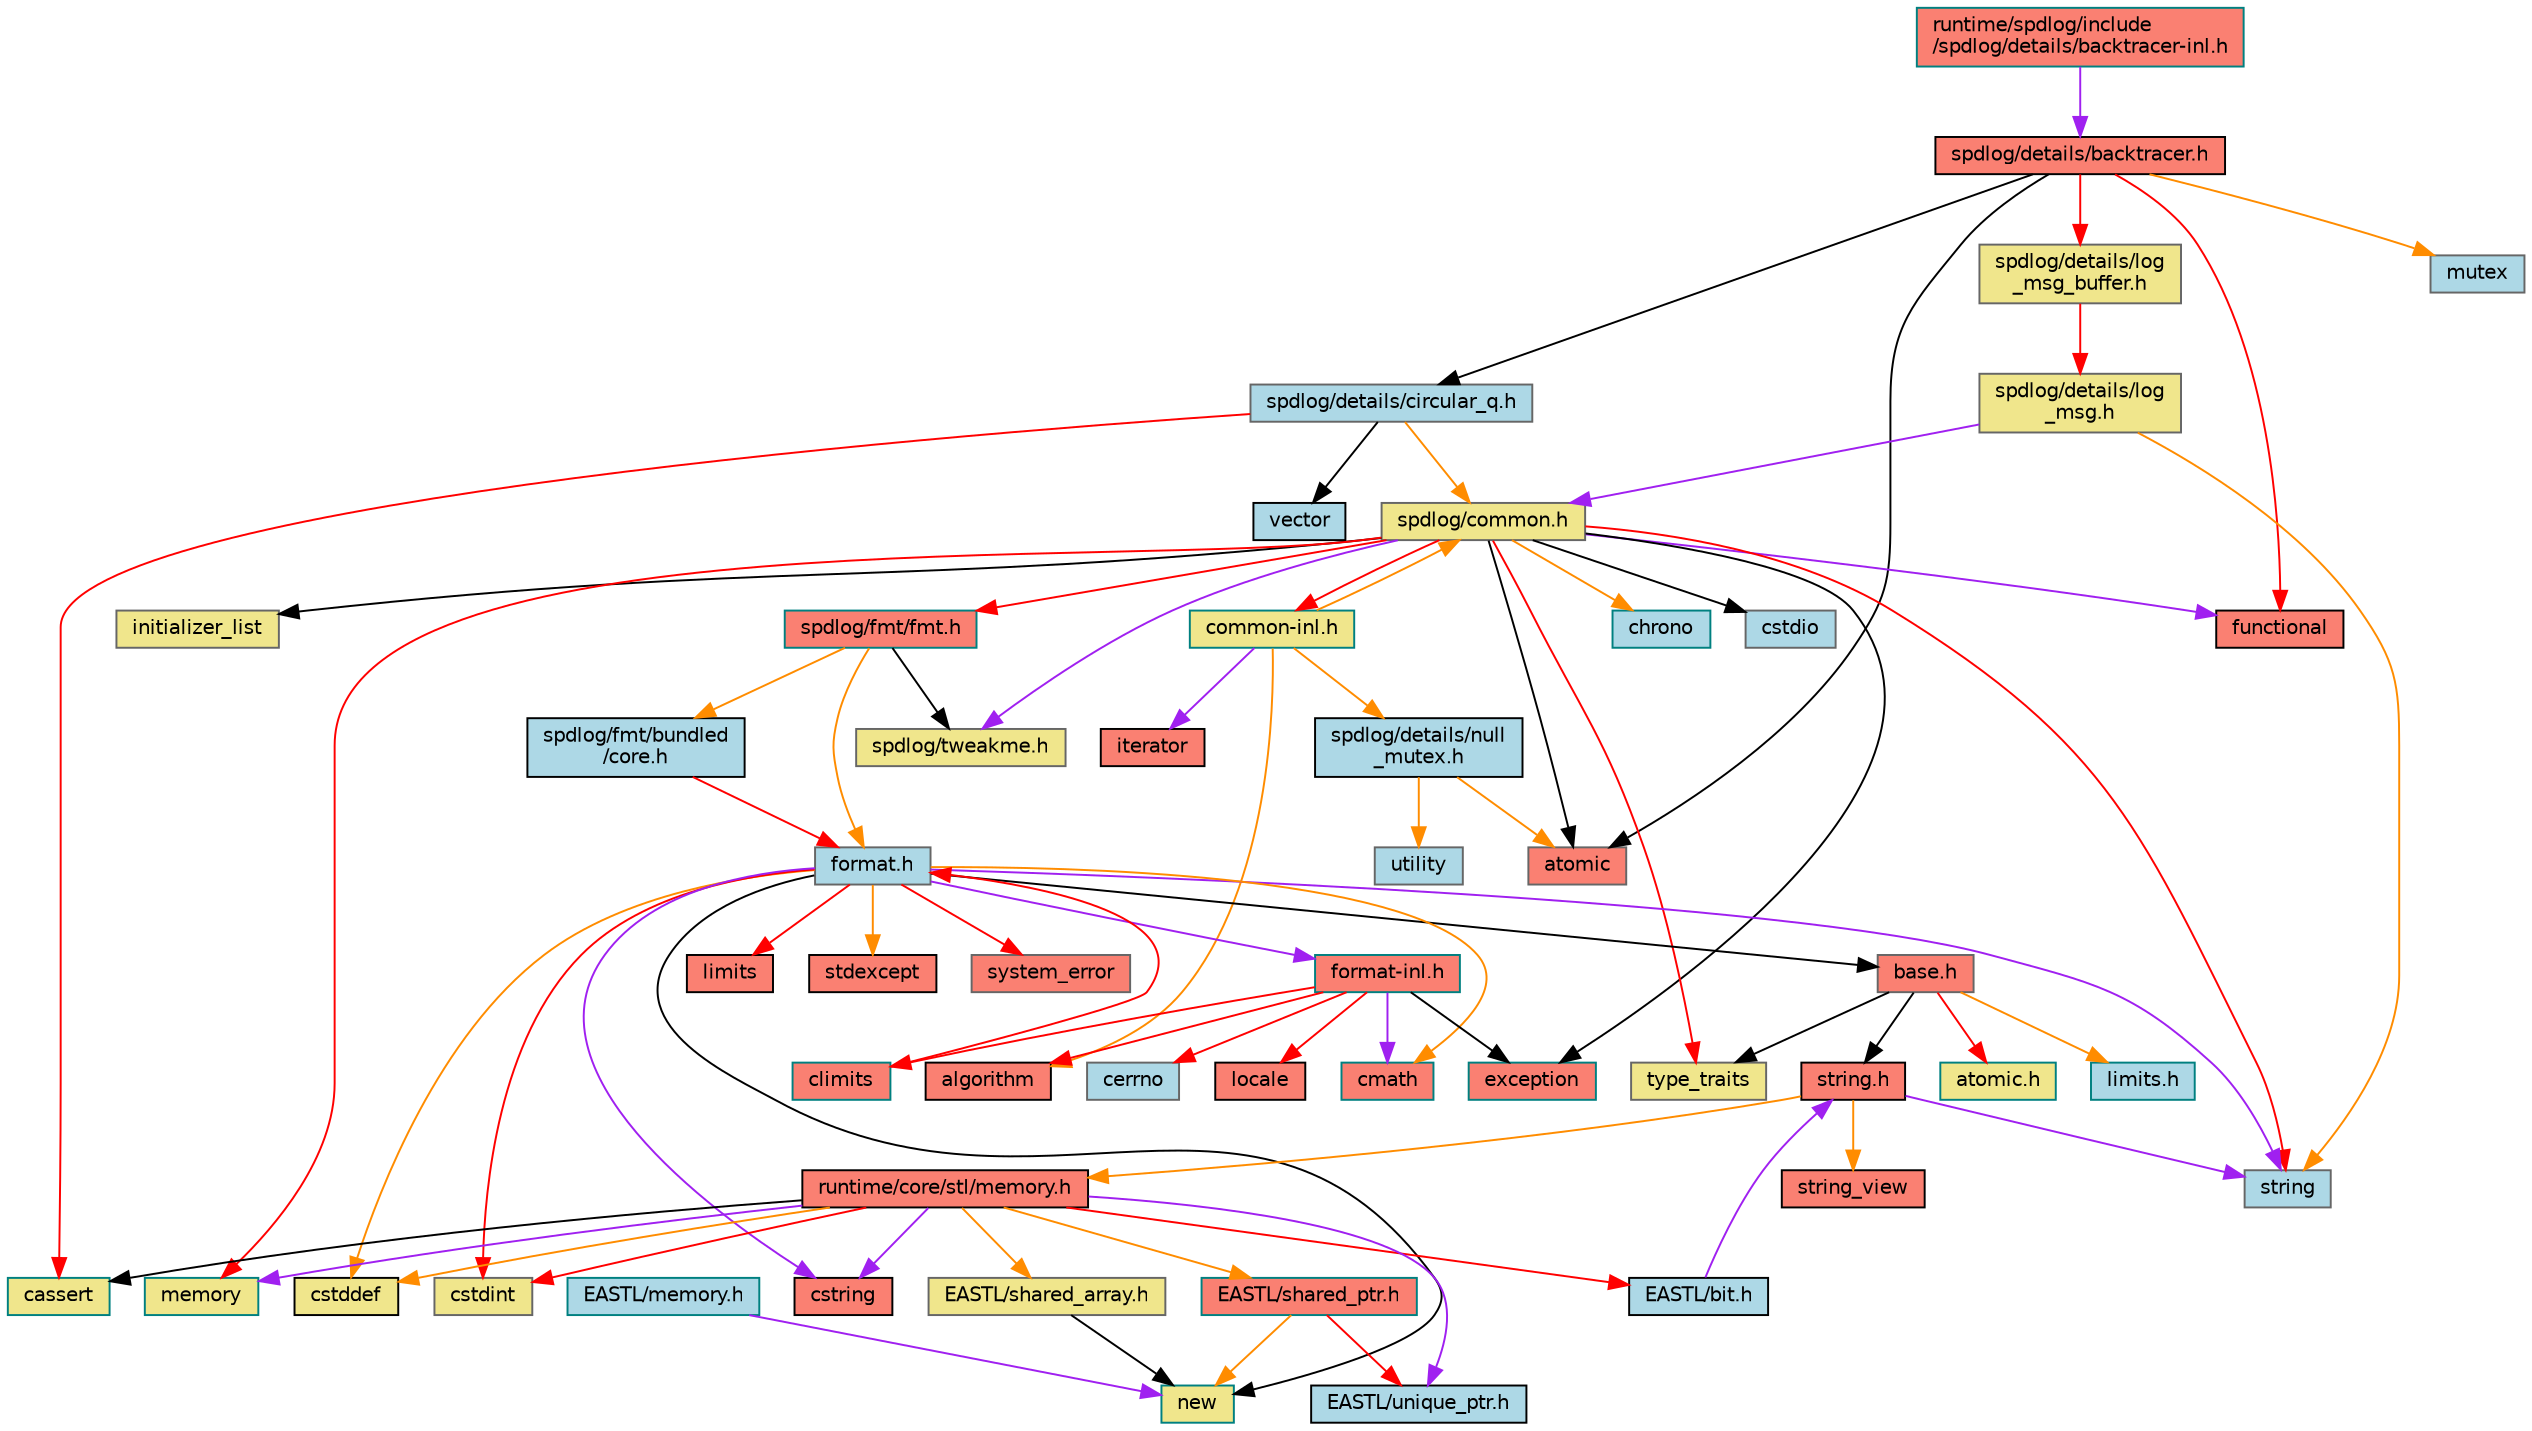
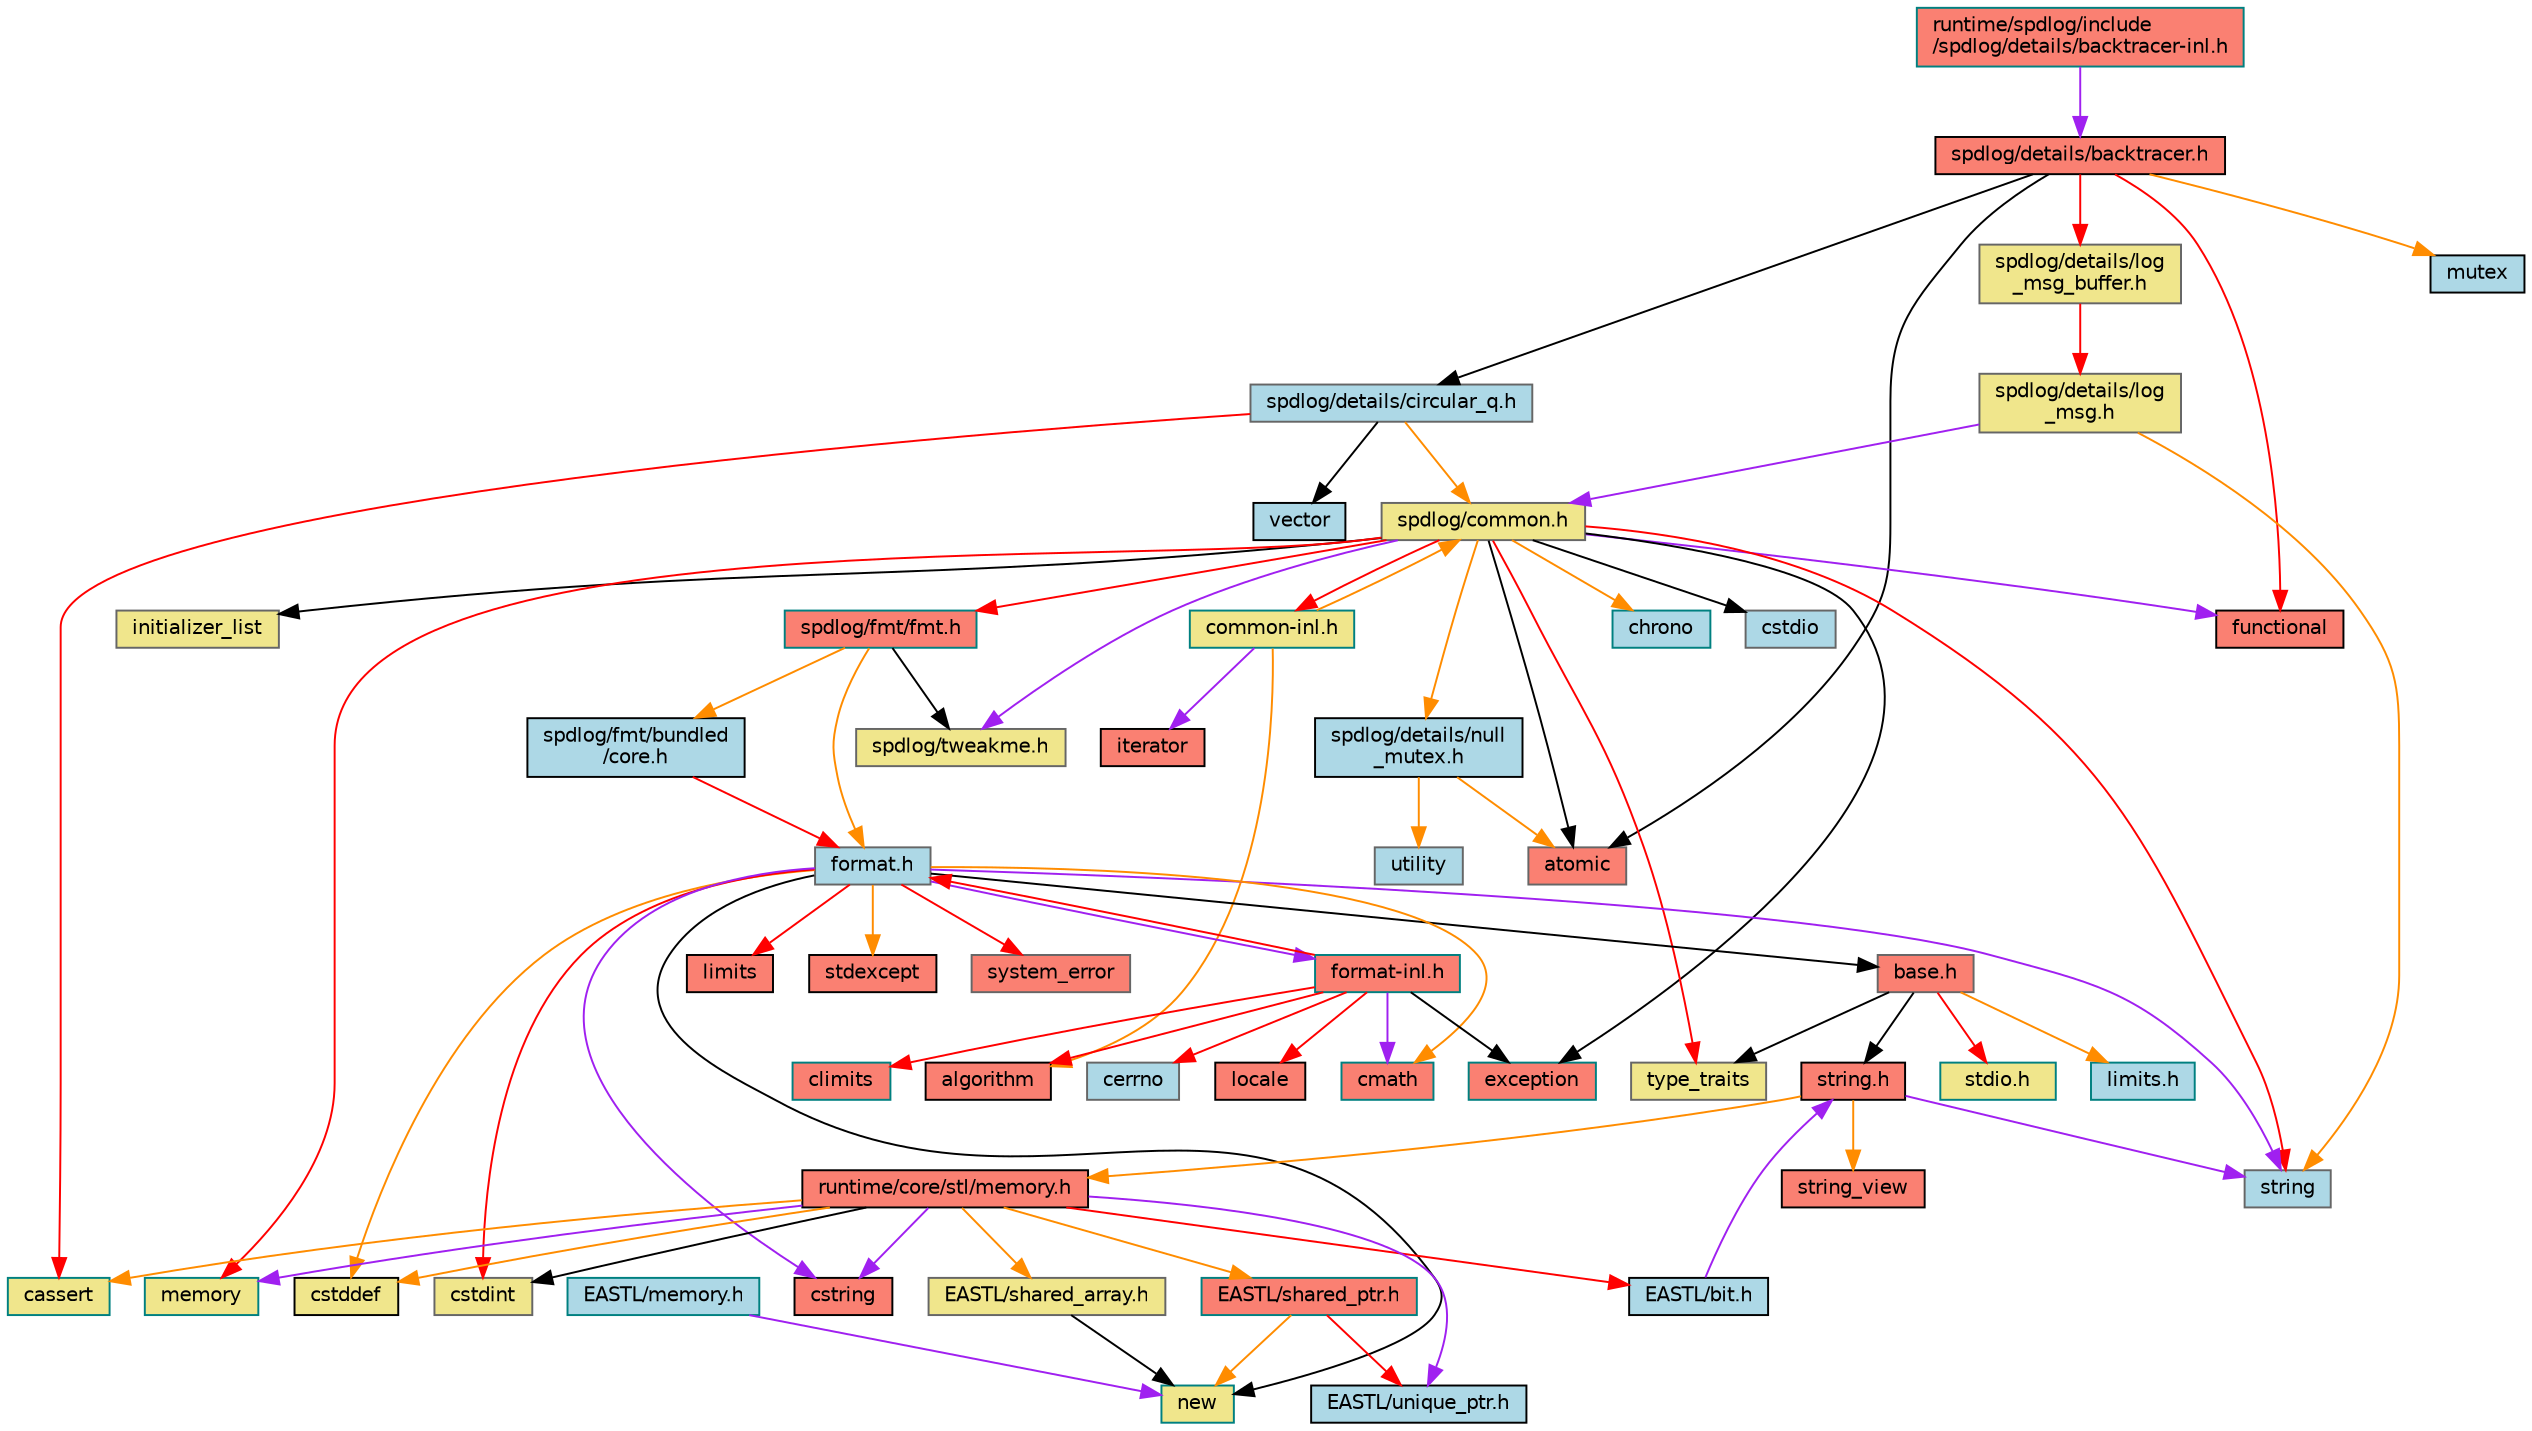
(2477, 274) -> (2477, 274)
(1331, 677) -> (1453, 619)
(1147, 991) -> (1133, 918)
(1998, 1081) -> (1998, 1081)
(465, 1232) -> (465, 1232)
(709, 1242) -> (709, 1242)
